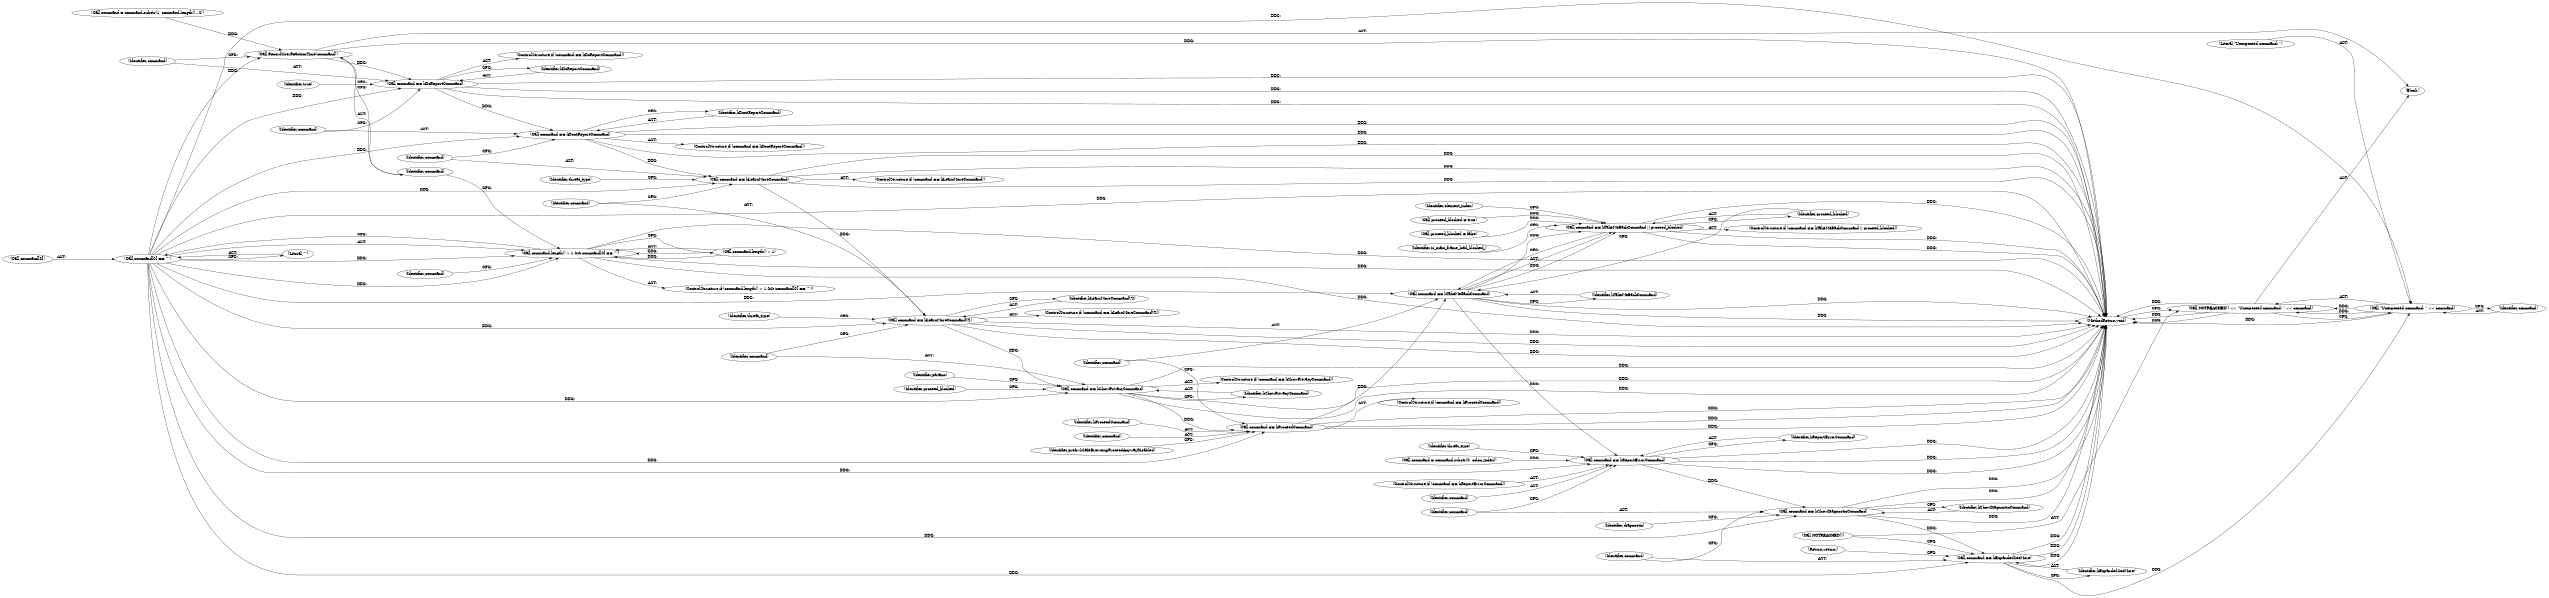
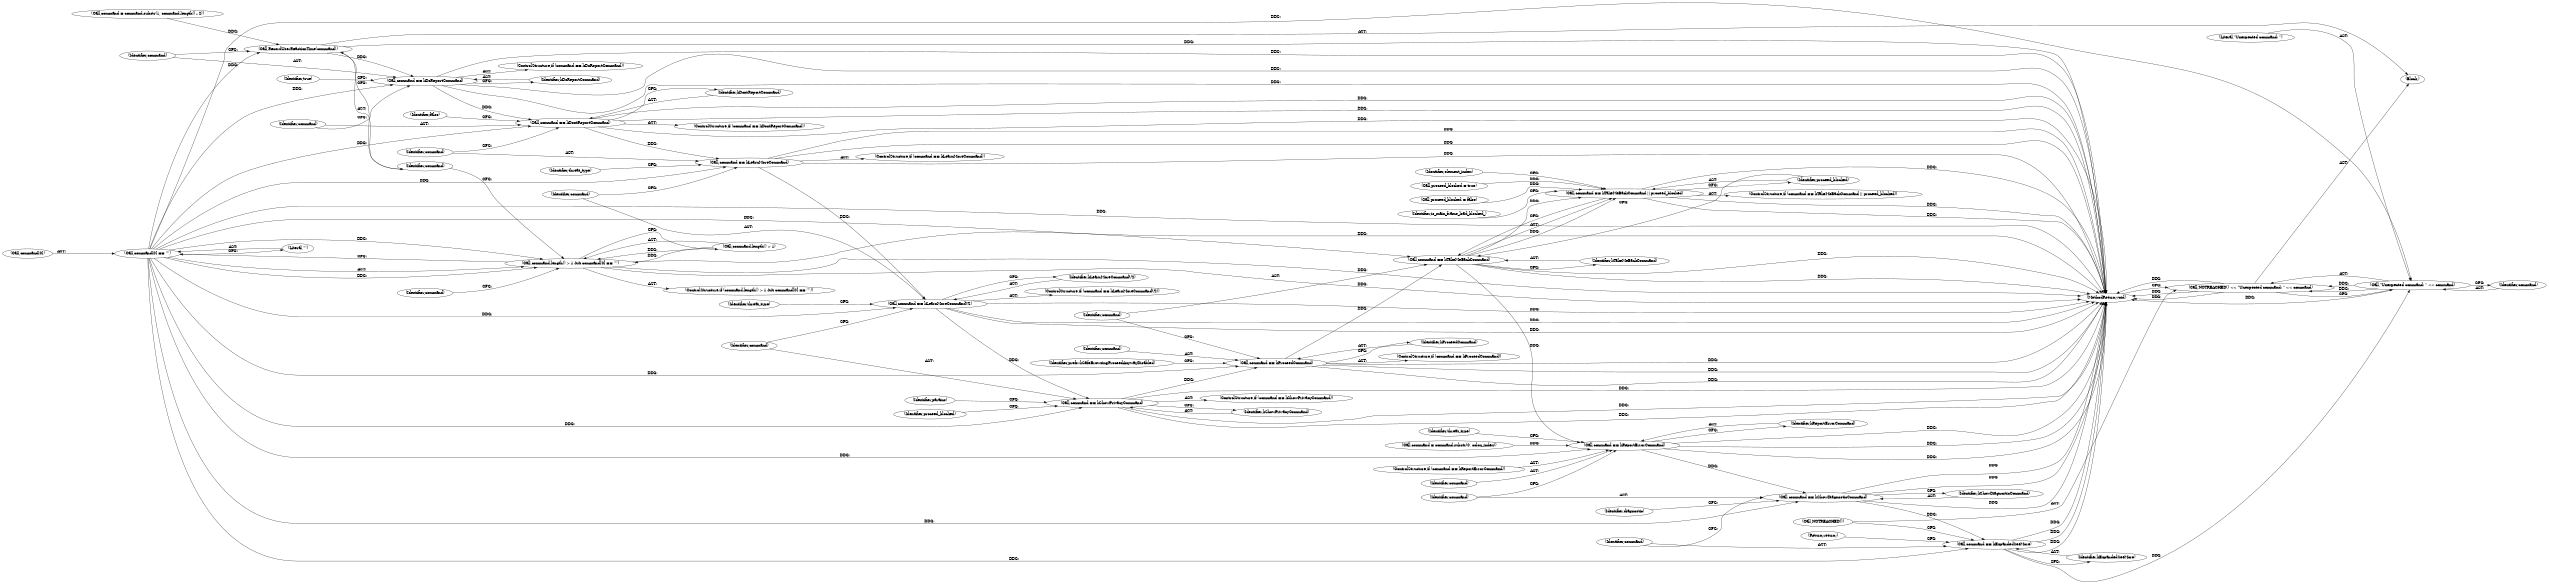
none -> (425, 115)
none -> (1367, 354)
